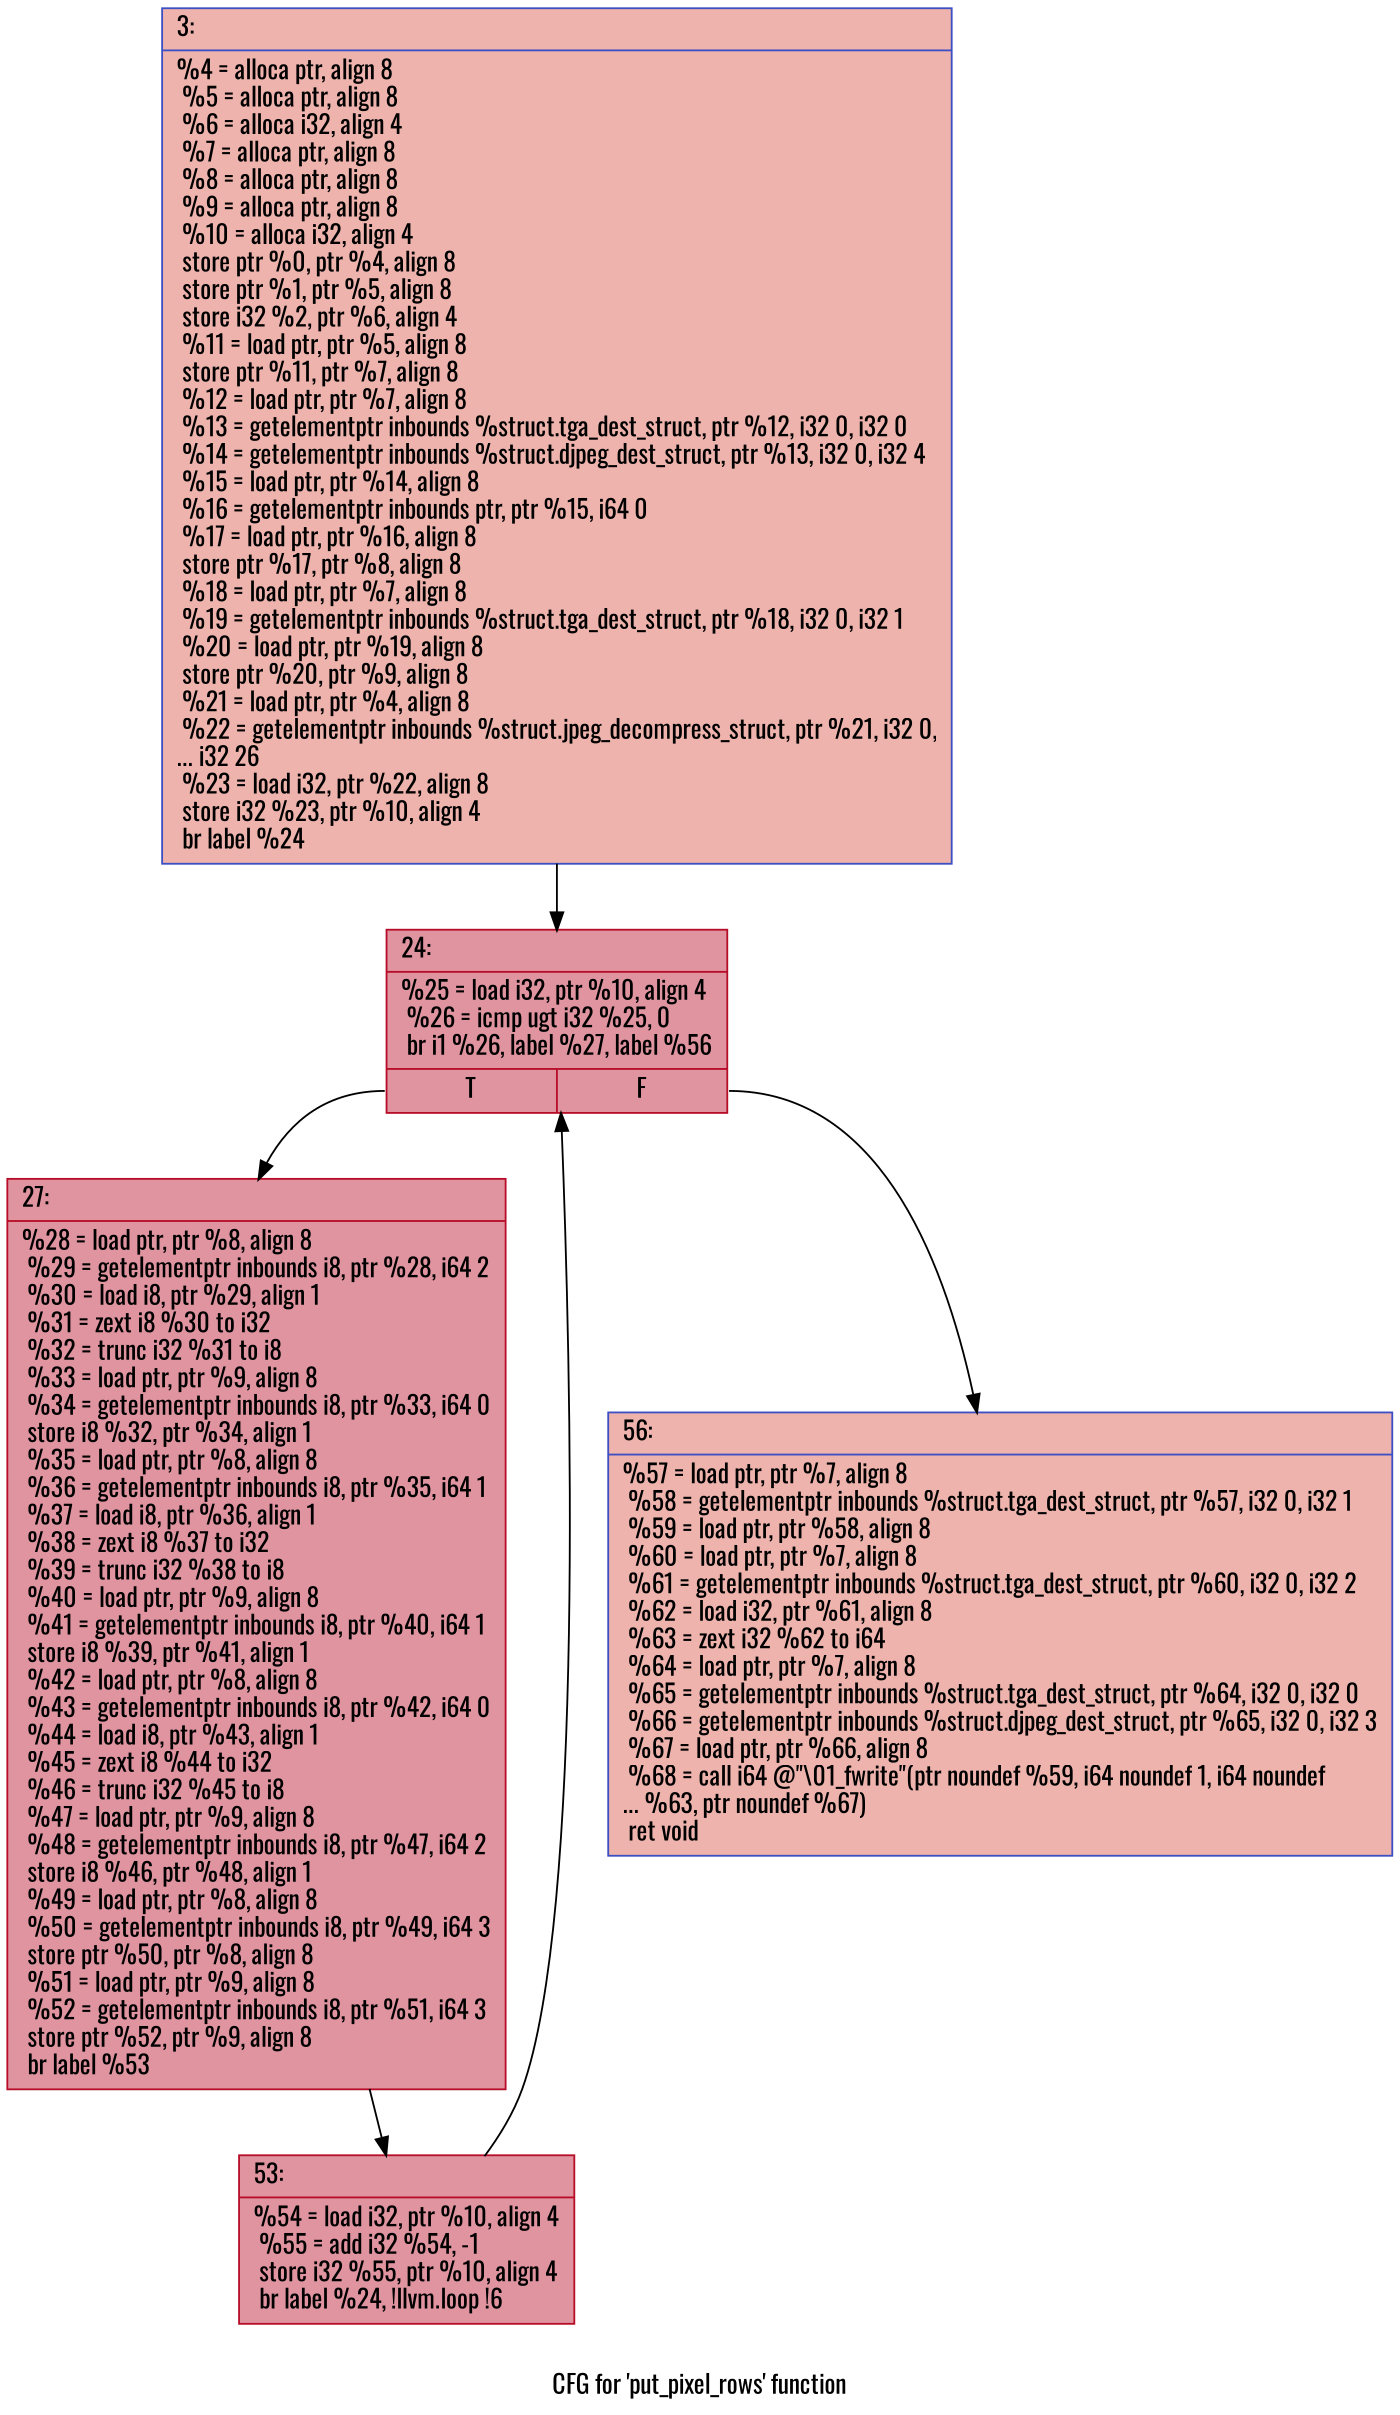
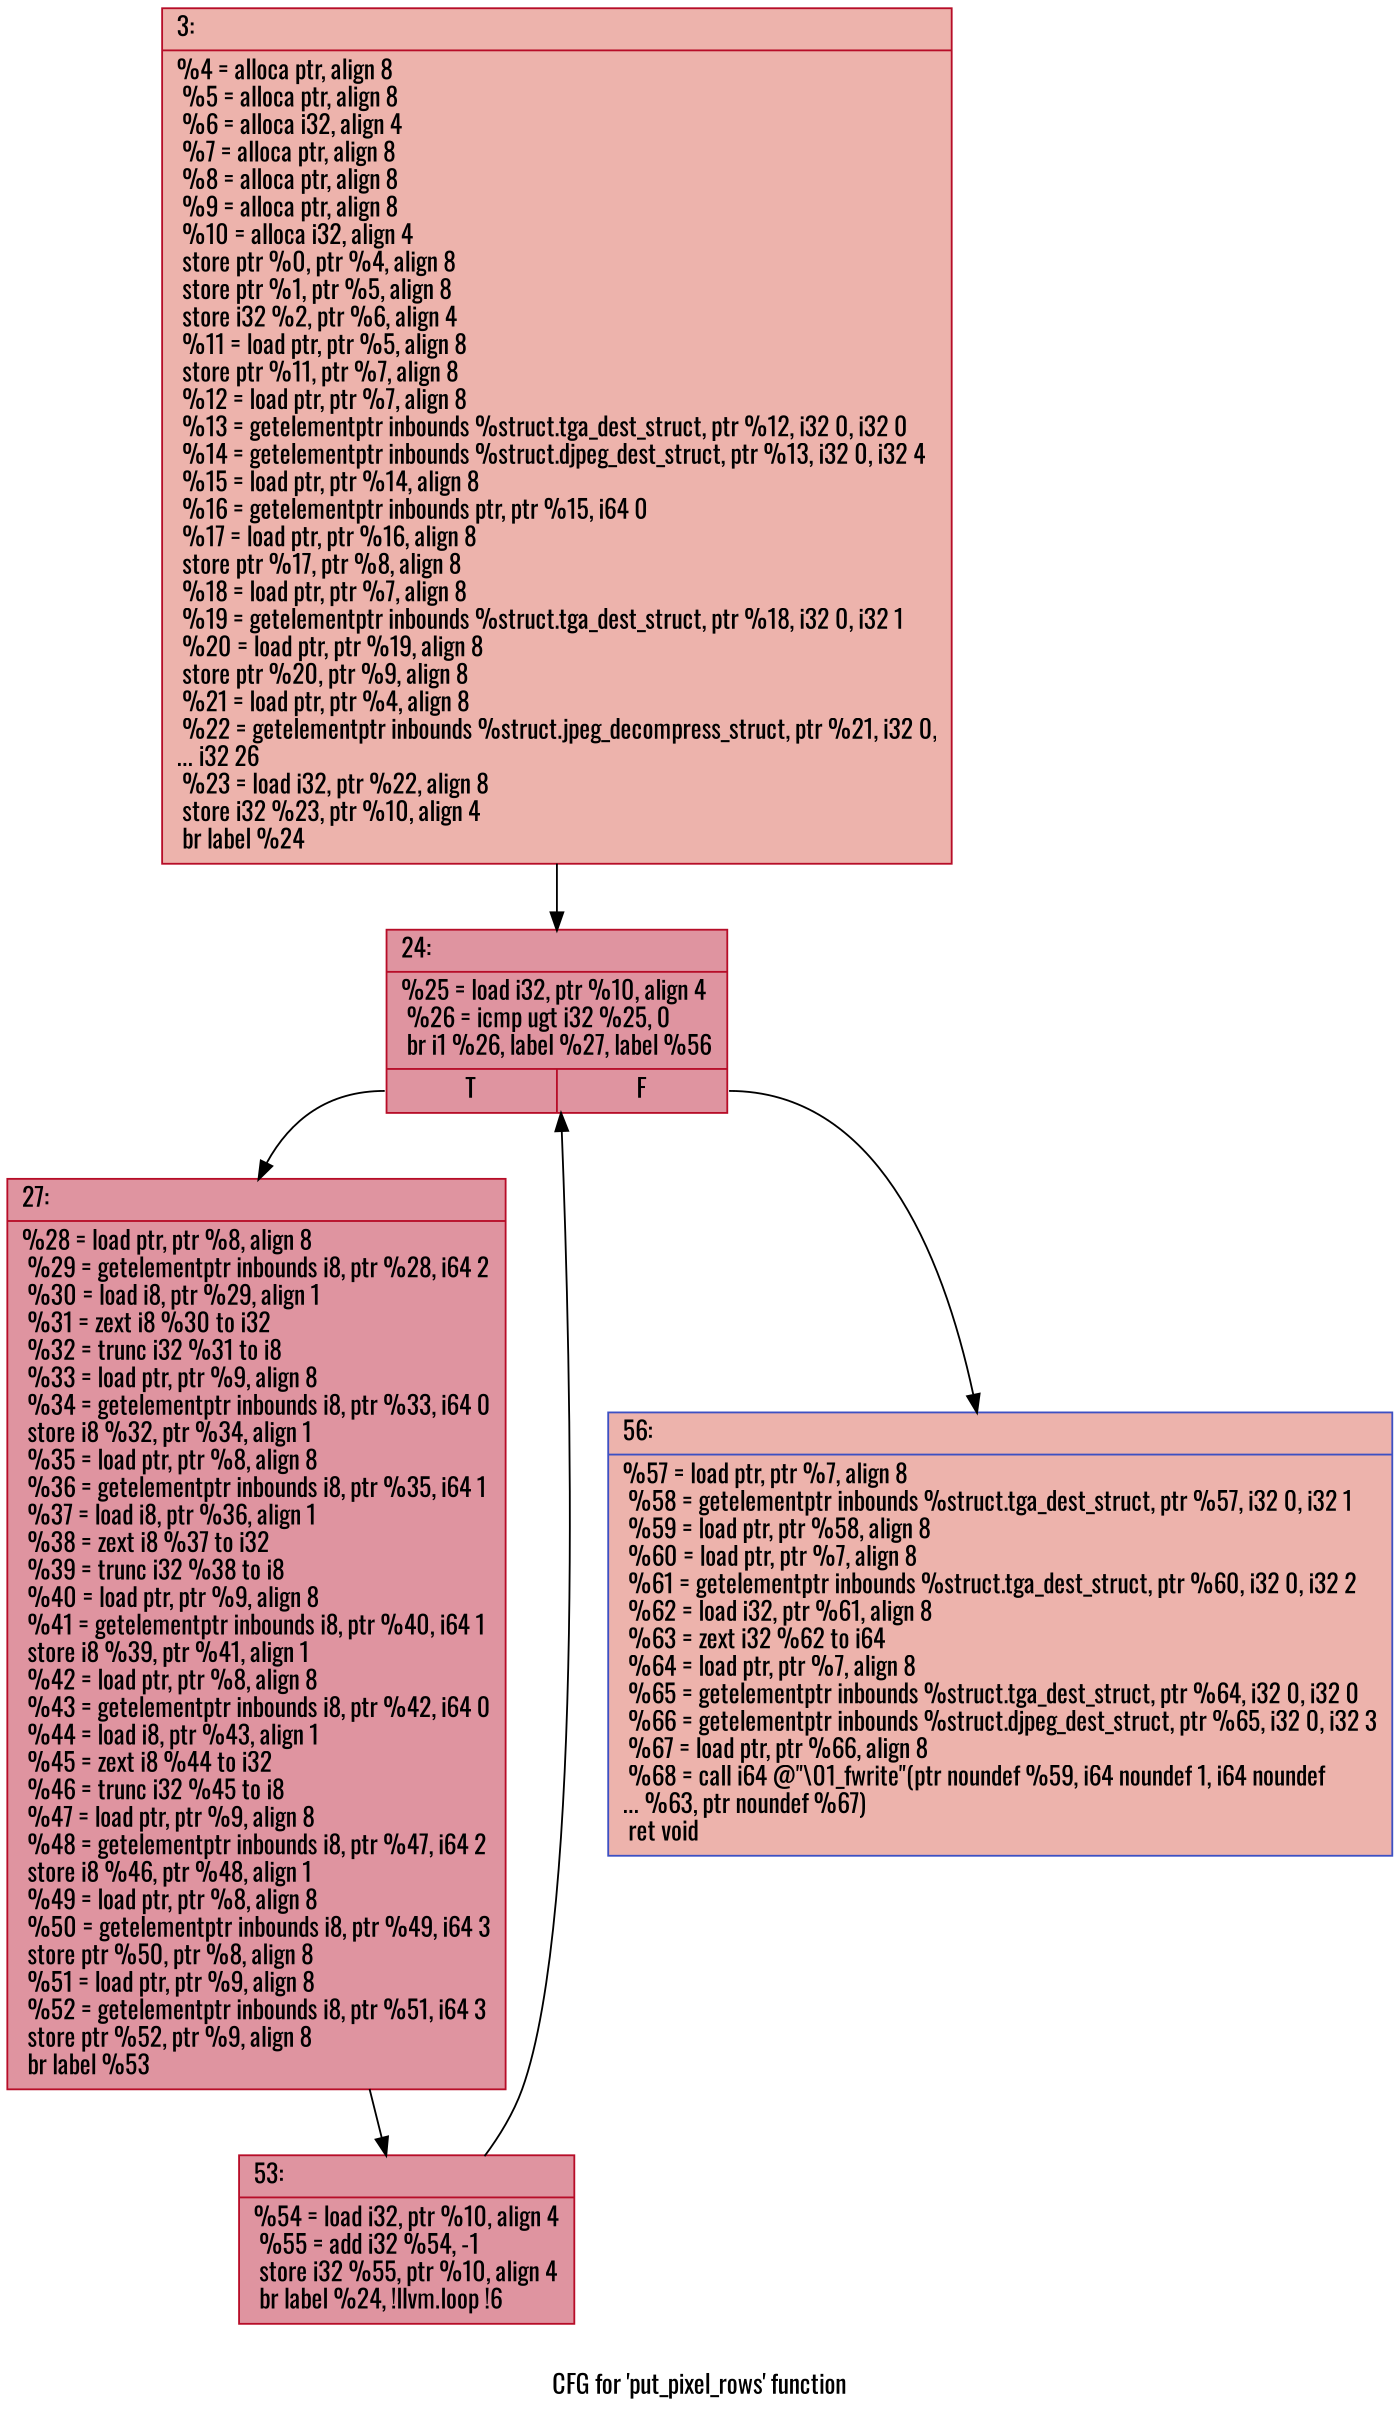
(557, 436) -> (557, 436)
